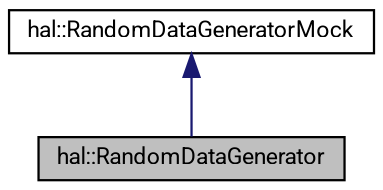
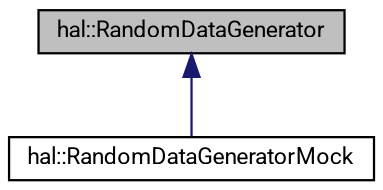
(192, 107) -> (192, 107)
